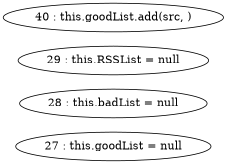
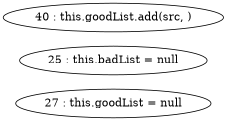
(113, 60) -> none
(113, 103) -> (113, 60)
